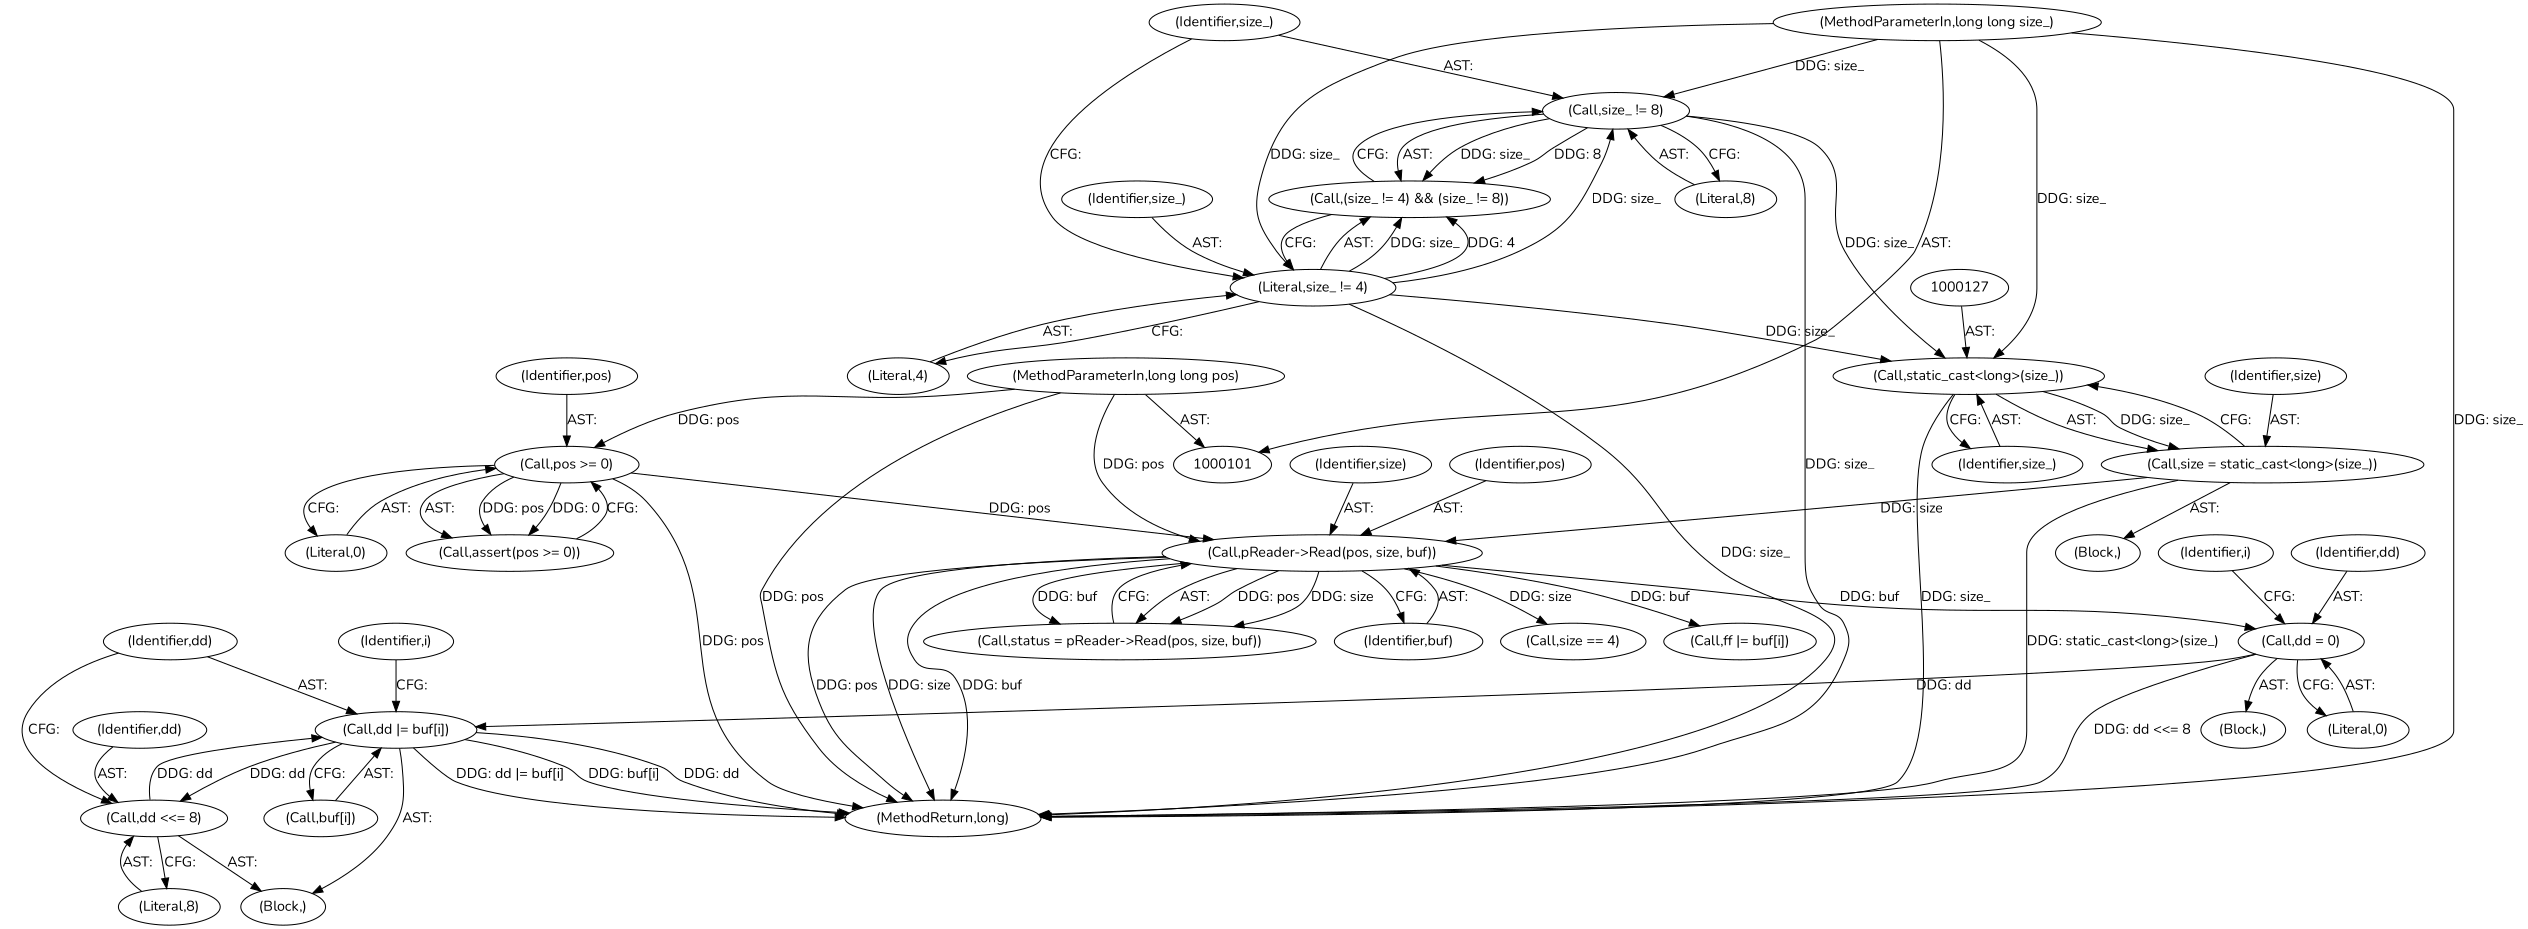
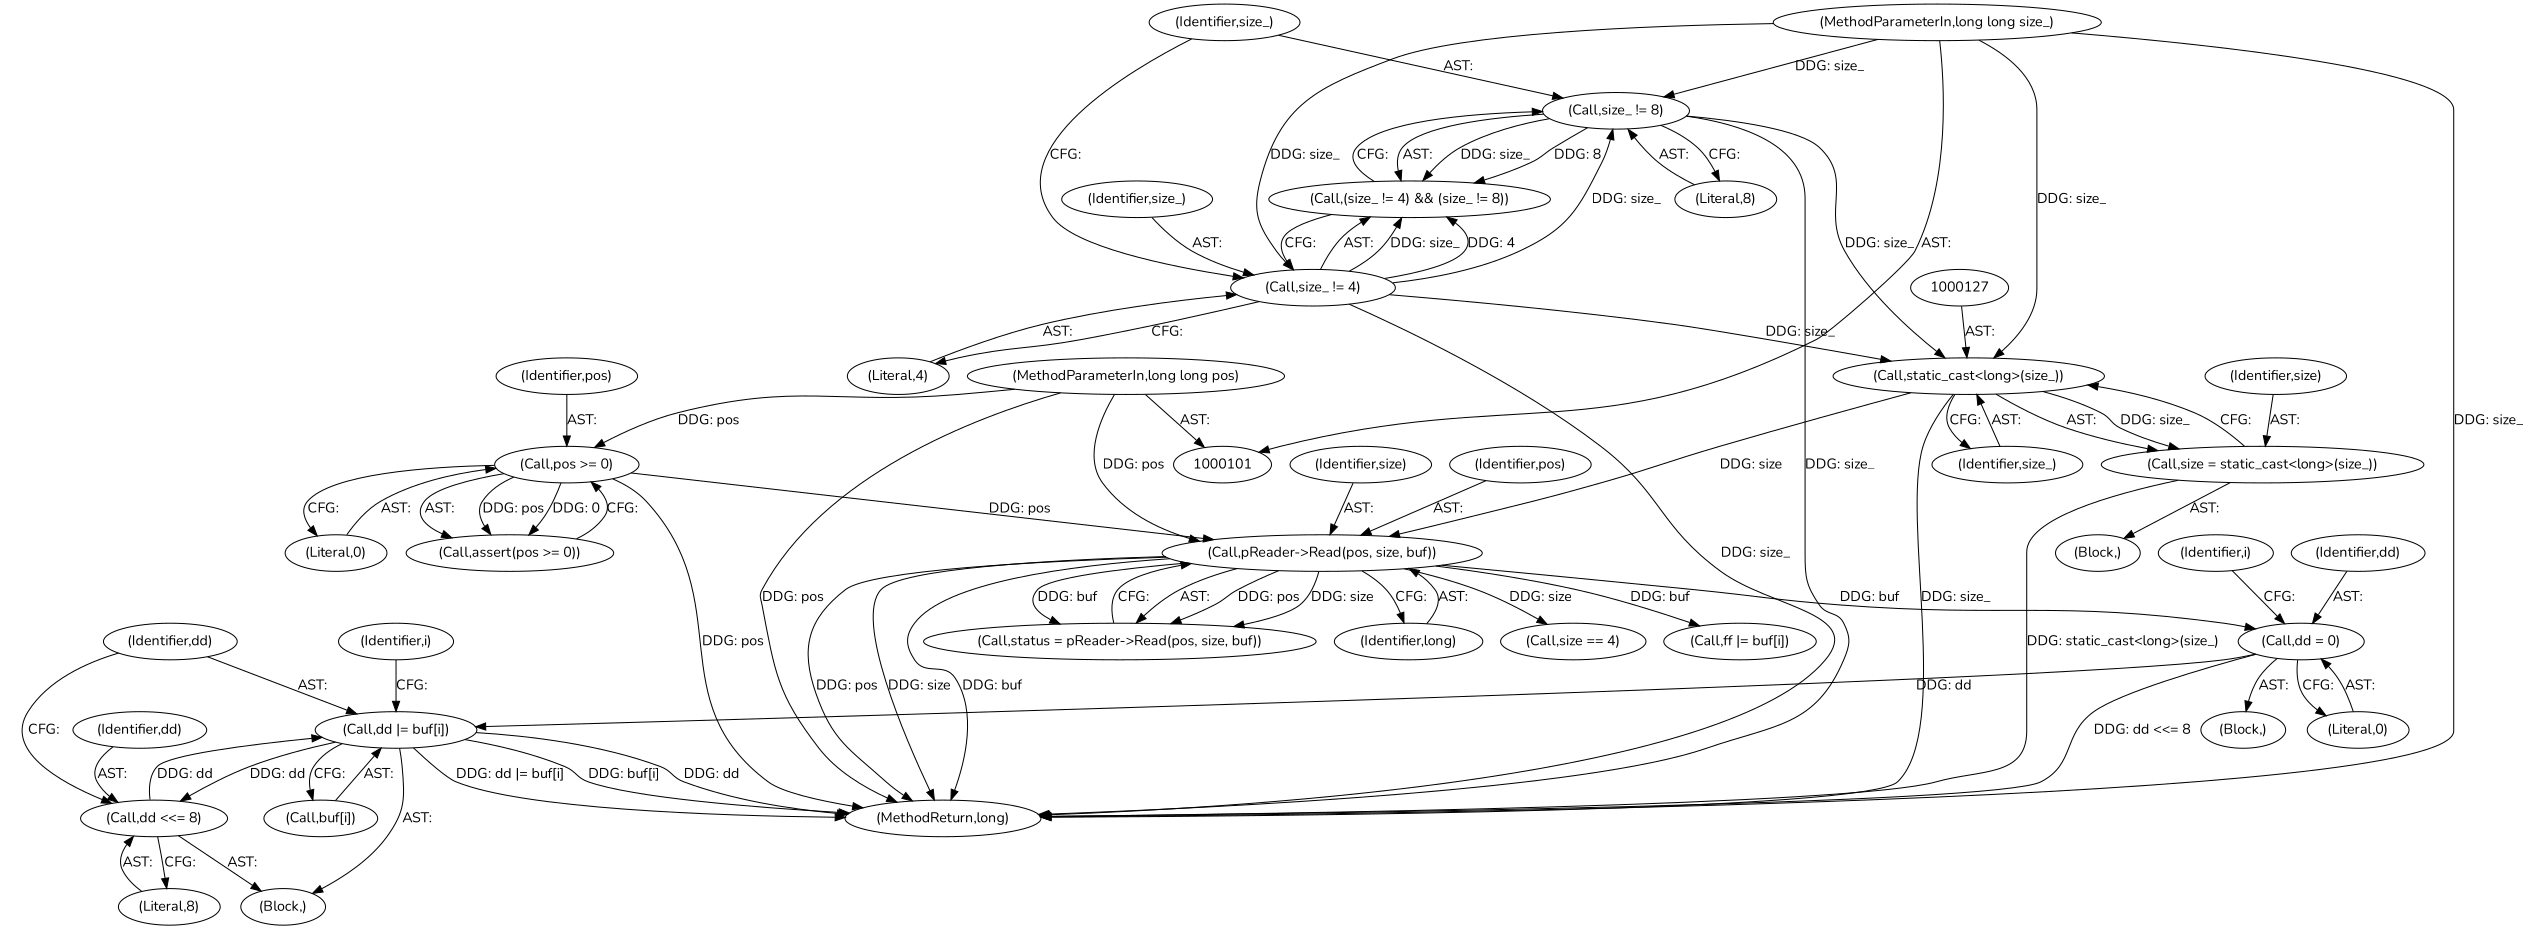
(1313, 288) -> (1313, 288)
(1819, 508) -> (1656, 466)
(1409, 642) -> (1409, 642)
